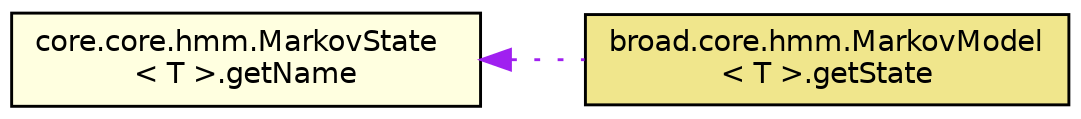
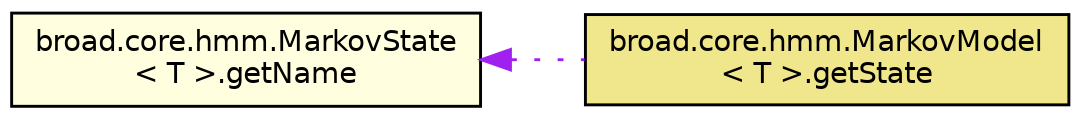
(246, 60) -> (246, 60)
